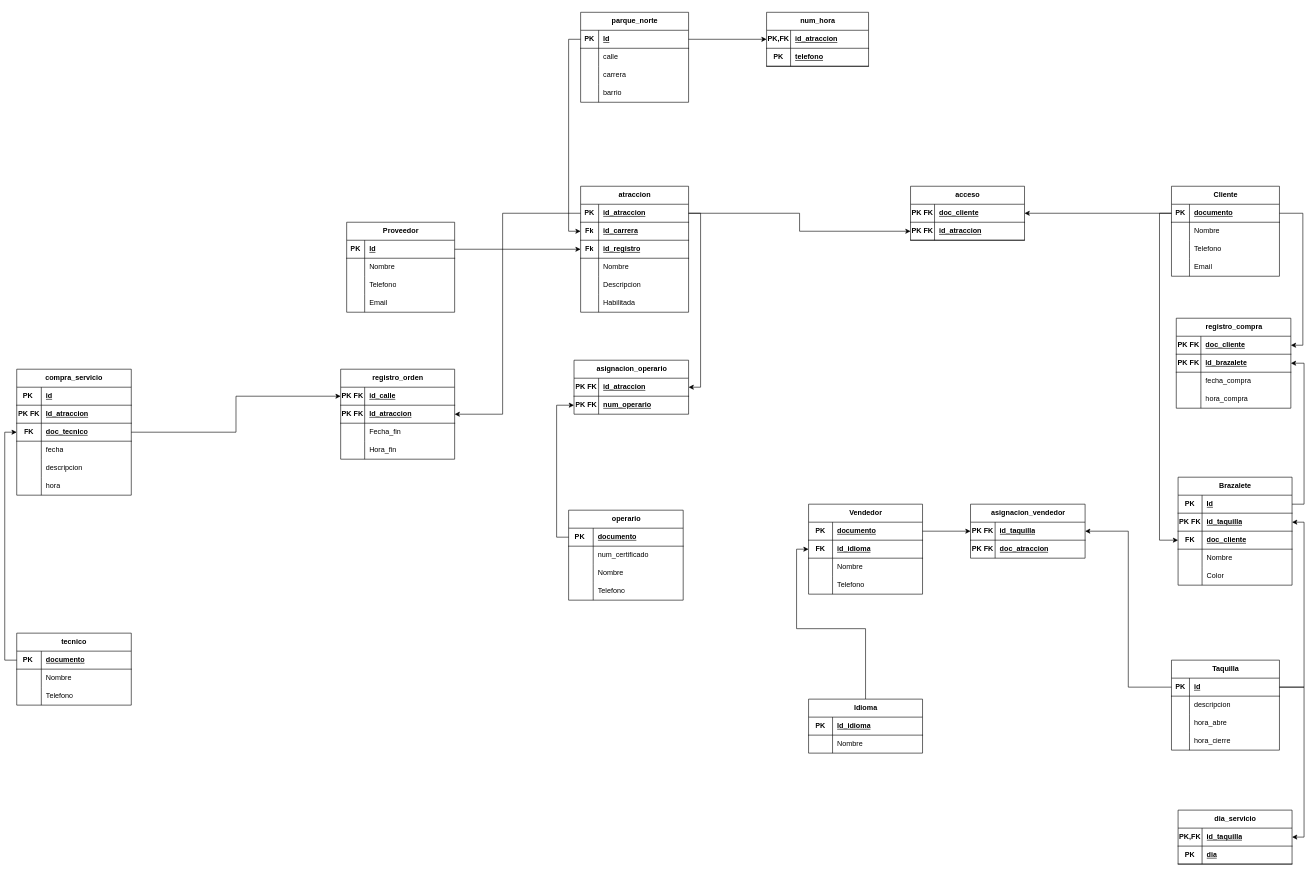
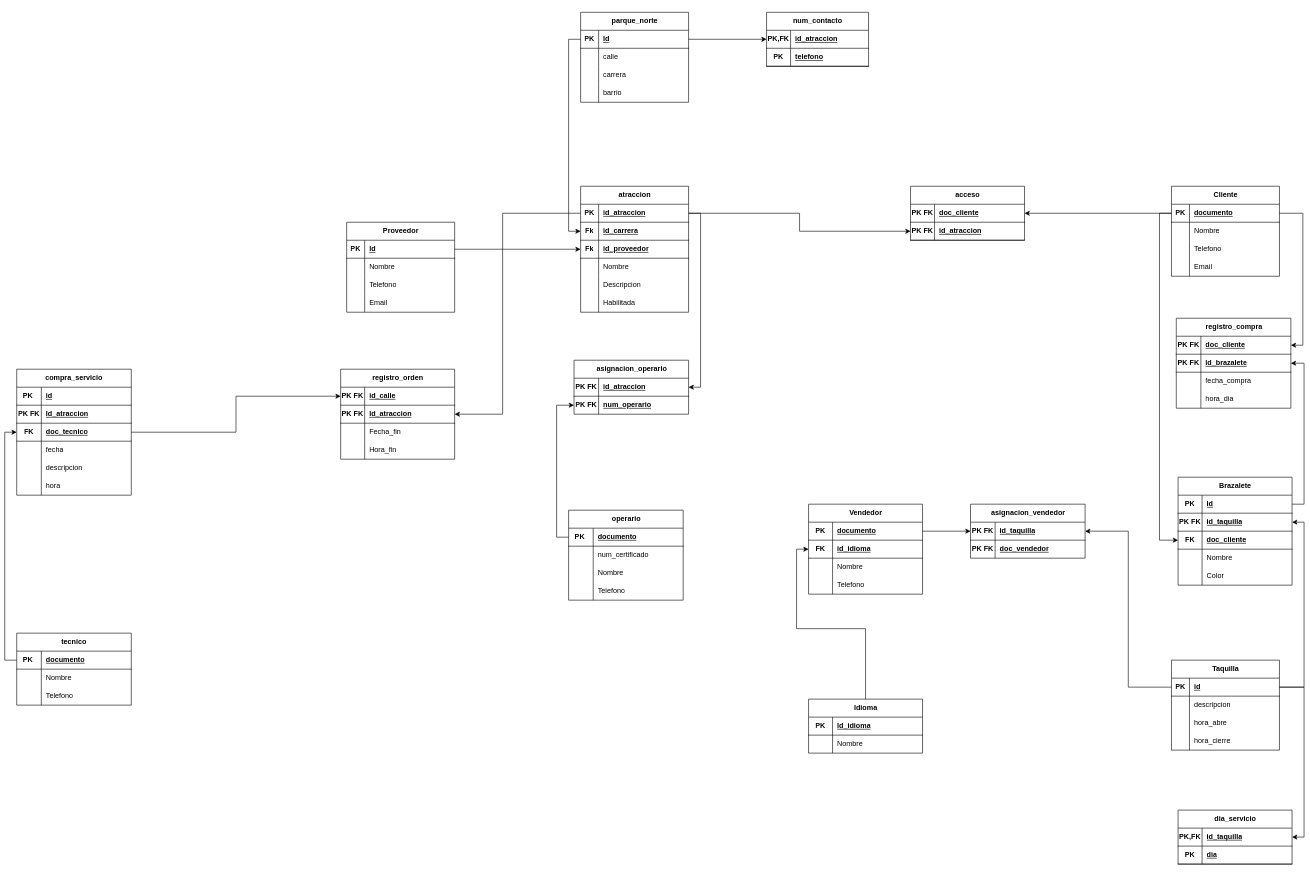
(818, 21) -> (818, 21)
(624, 249) -> (627, 249)
(1228, 399) -> (1221, 399)
(1025, 549) -> (1024, 549)
